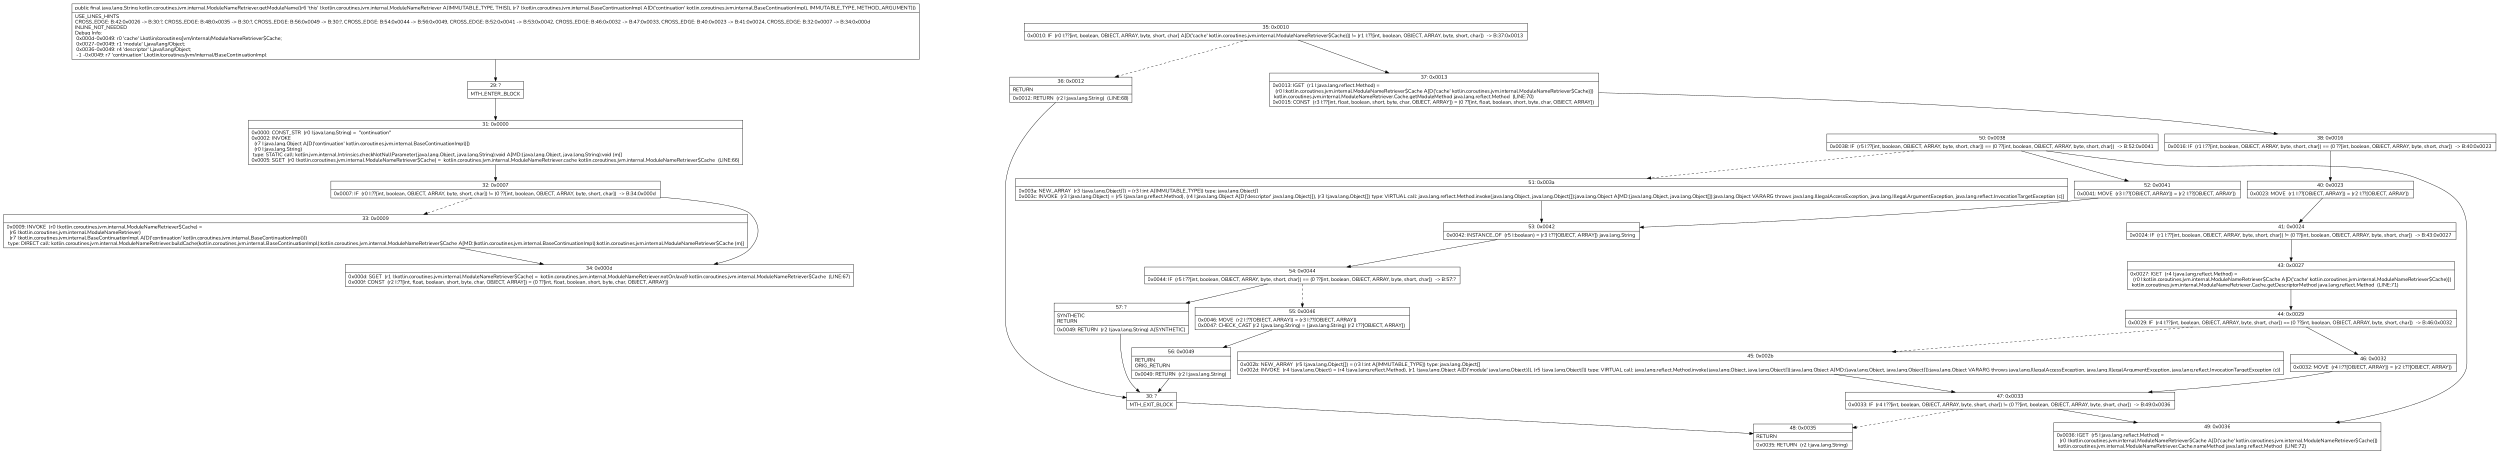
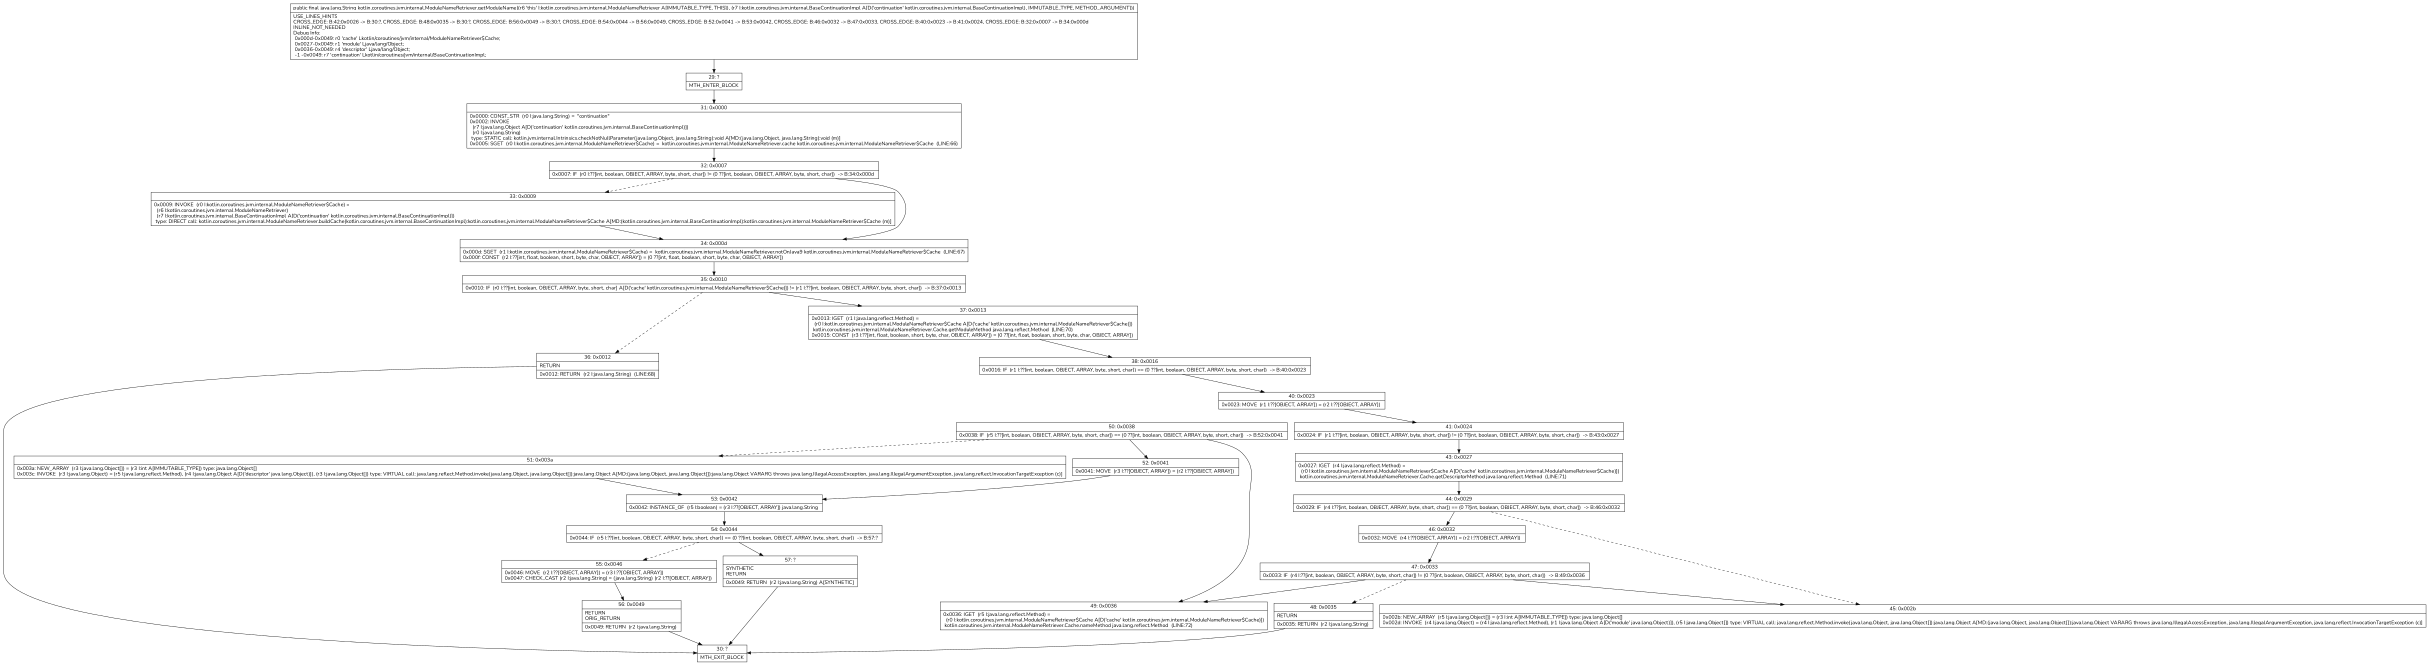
none -> (714, 267)
(1893, 383) -> (1647, 592)
(1463, 418) -> (1018, 648)
